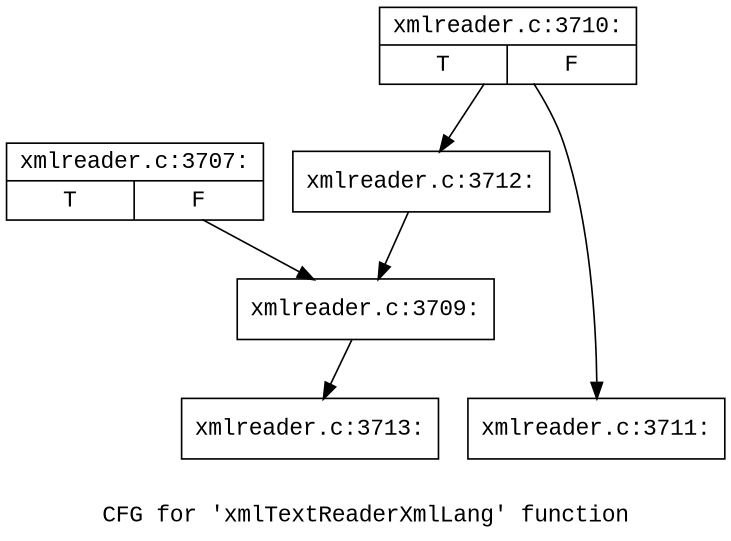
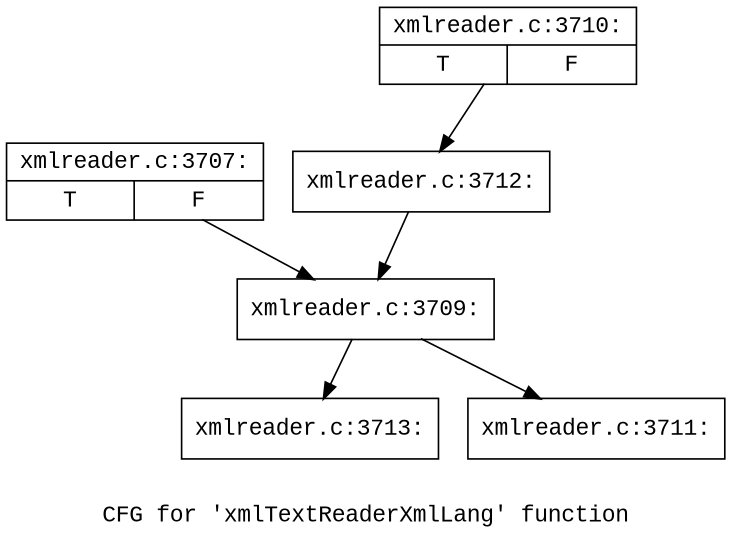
(584, 228) -> (473, 365)
